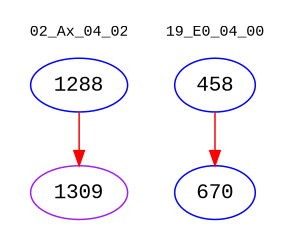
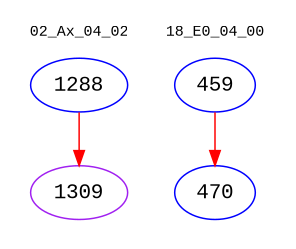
(216, 32) -> (216, 32)
(215, 85) -> (215, 85)
(215, 193) -> (215, 193)
